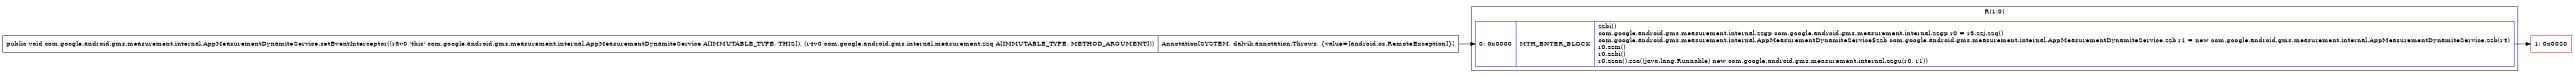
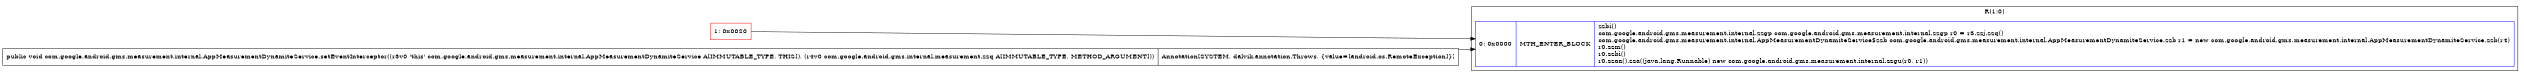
(2521, 44) -> (1111, 35)
